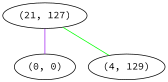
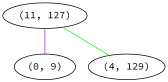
(45, 16) -> (45, 16)
(45, 67) -> (45, 67)
